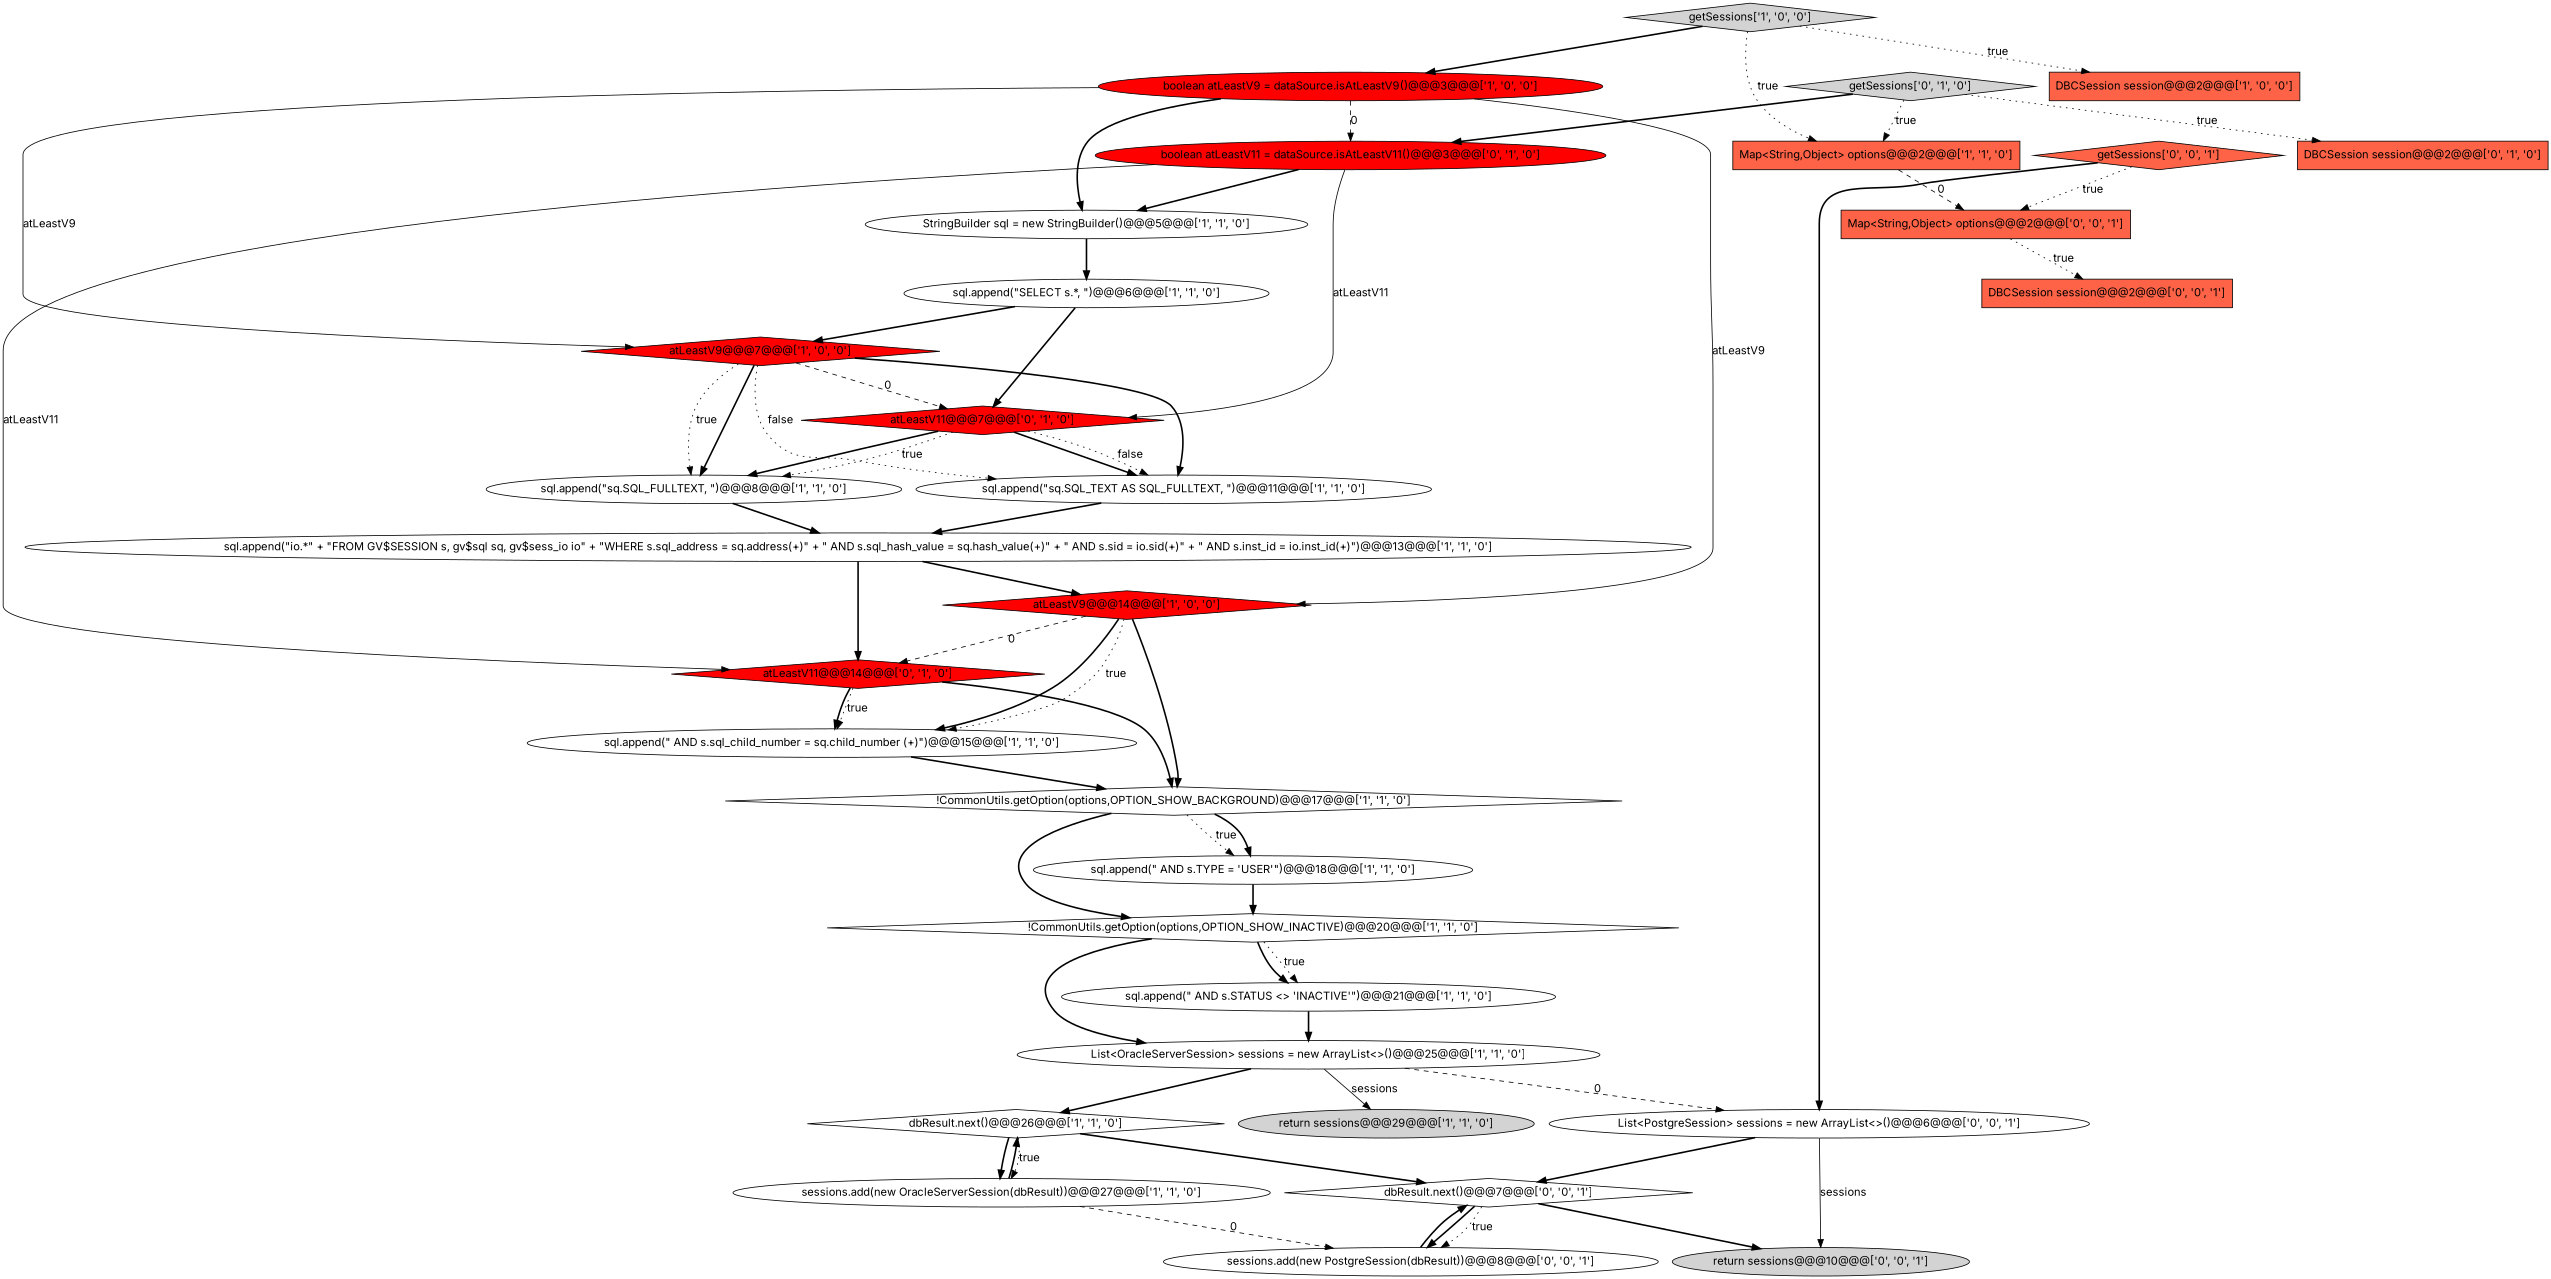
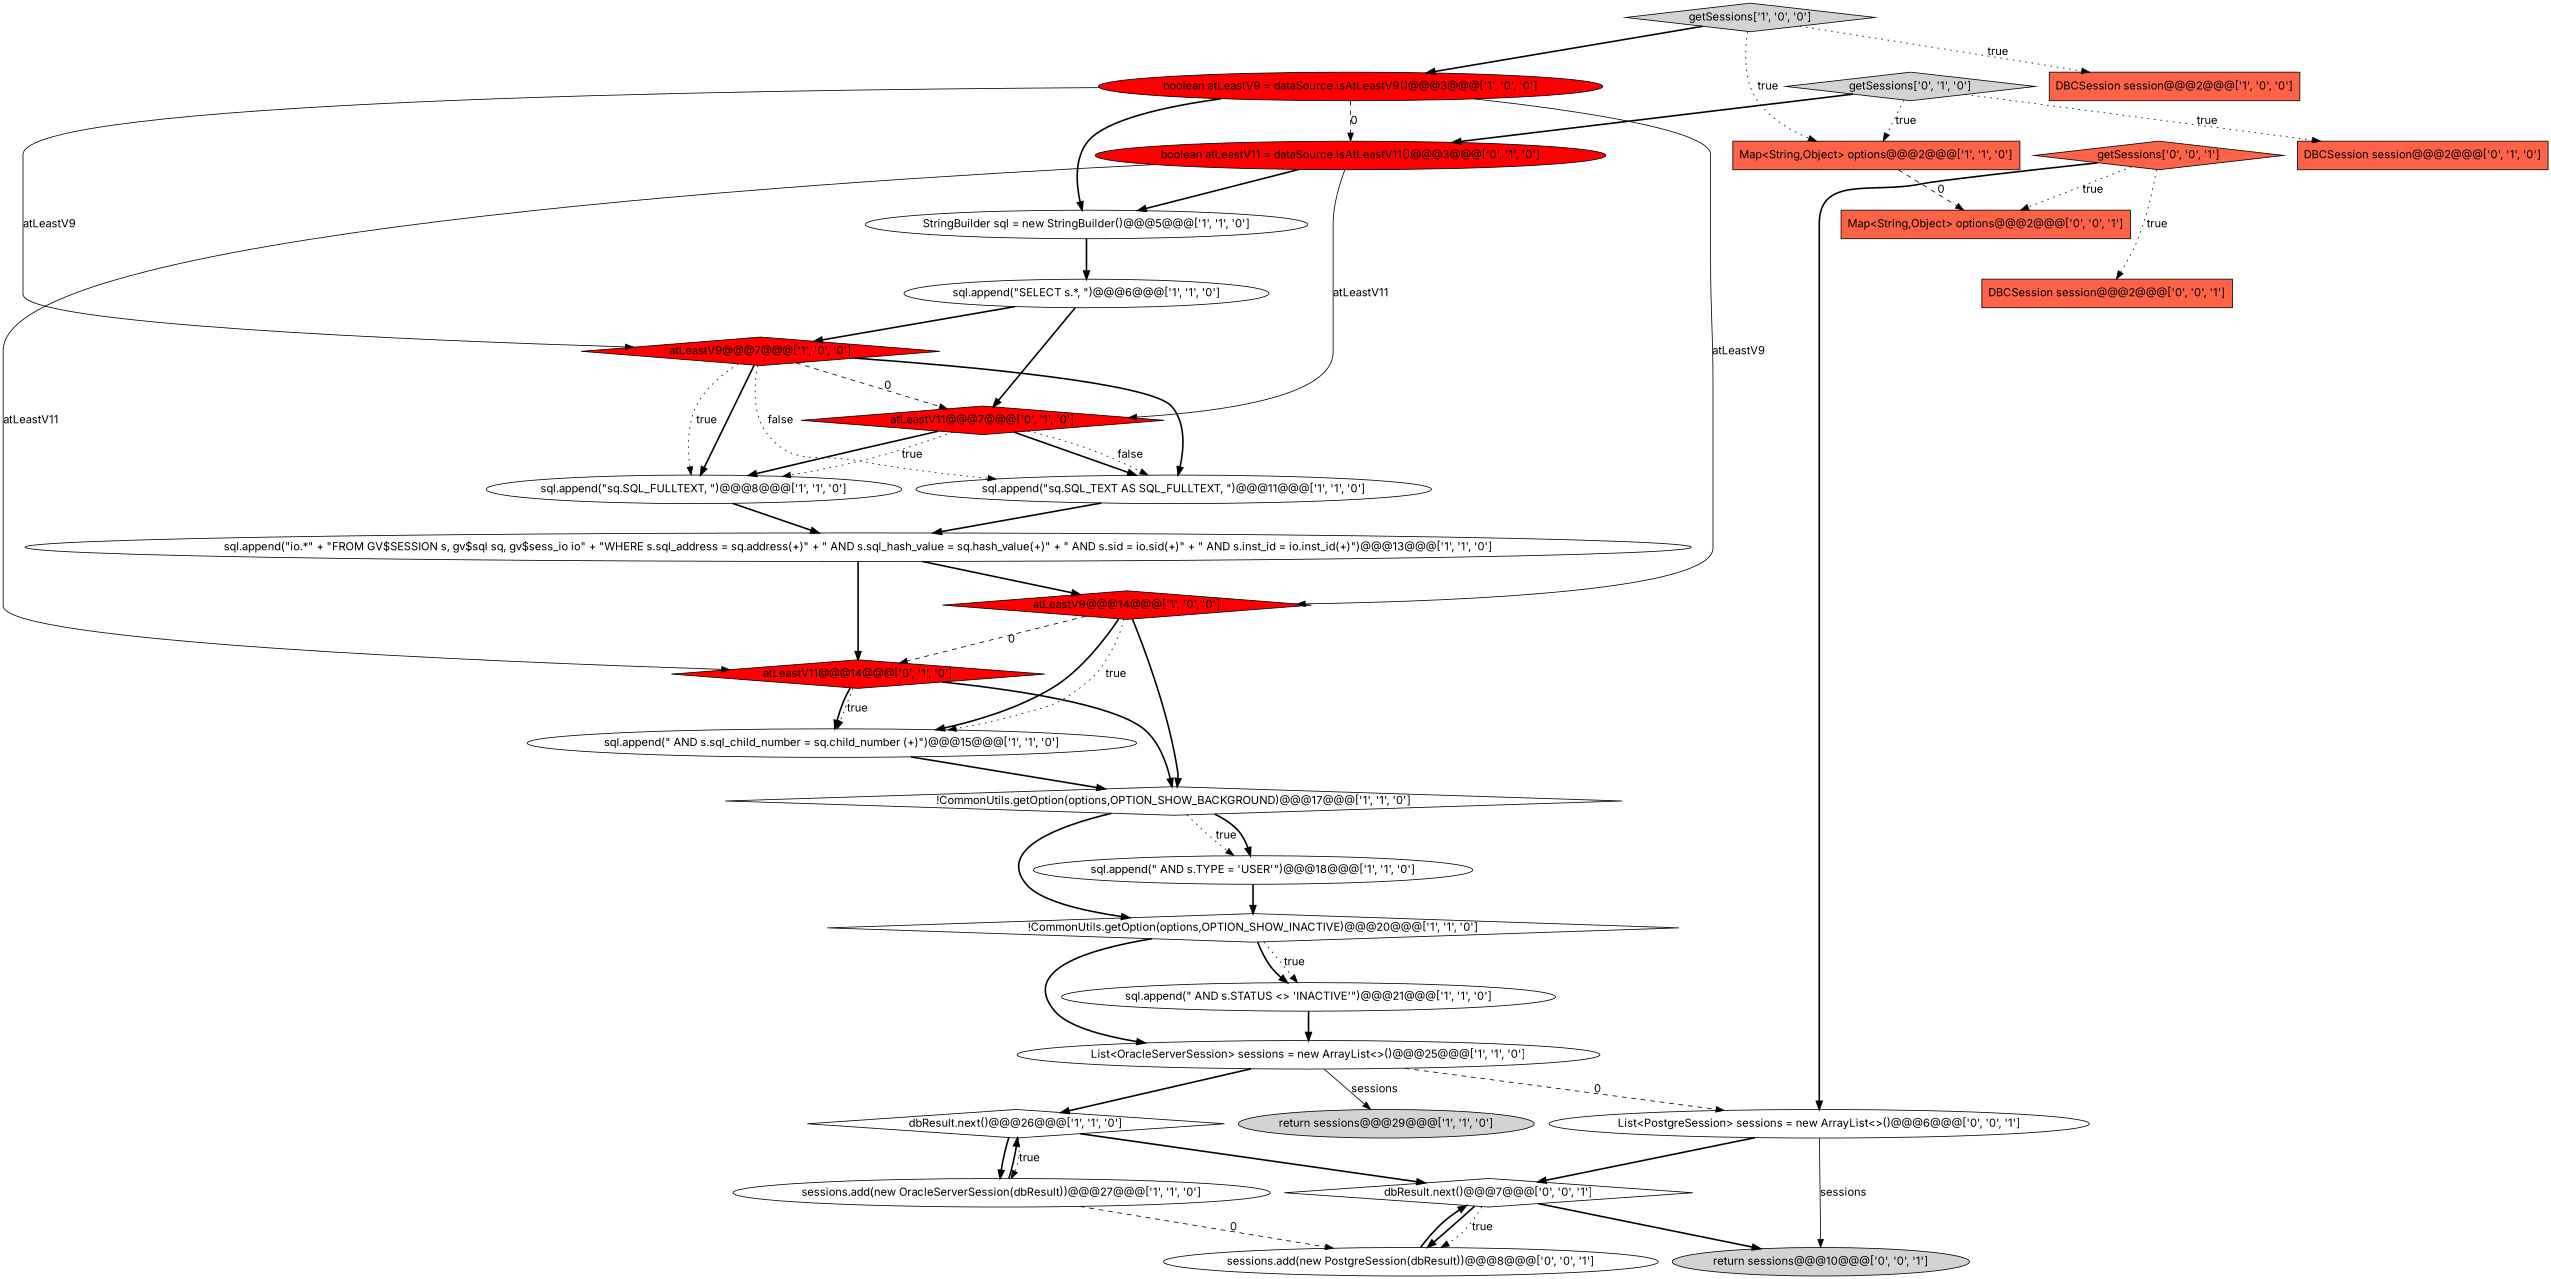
(2043, 257) -> (2144, 223)
